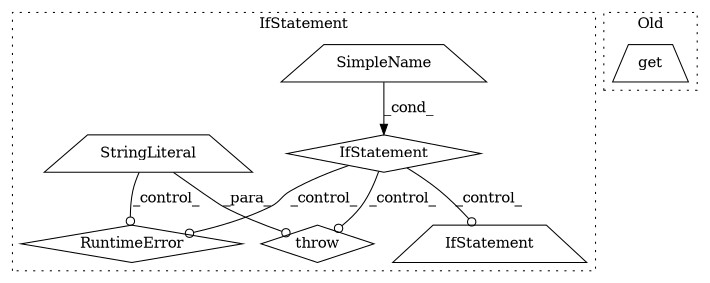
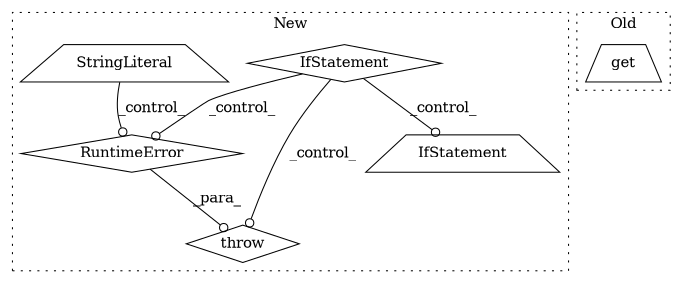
(304, 24) -> (290, 24)
(384, 63) -> none
(225, 207) -> (185, 197)
